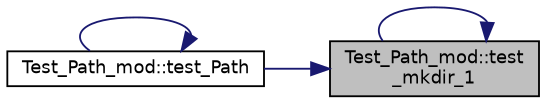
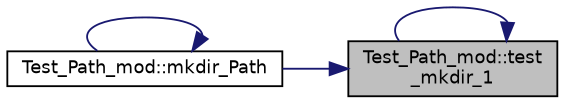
(136, 69) -> (145, 69)
